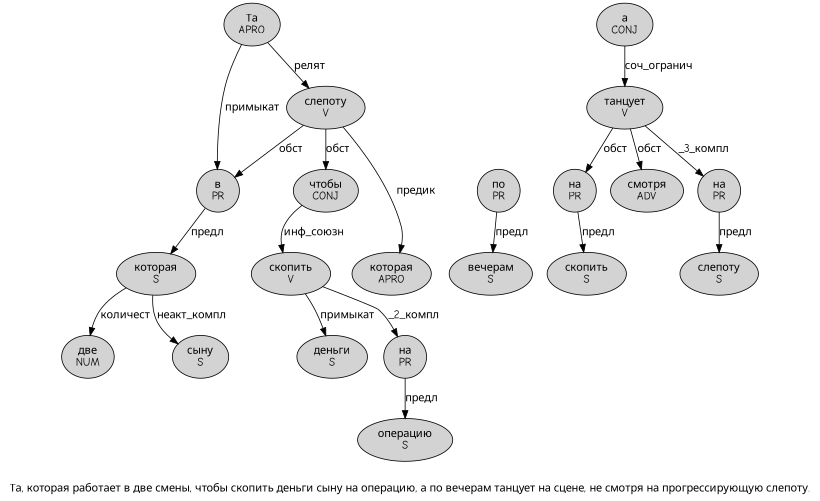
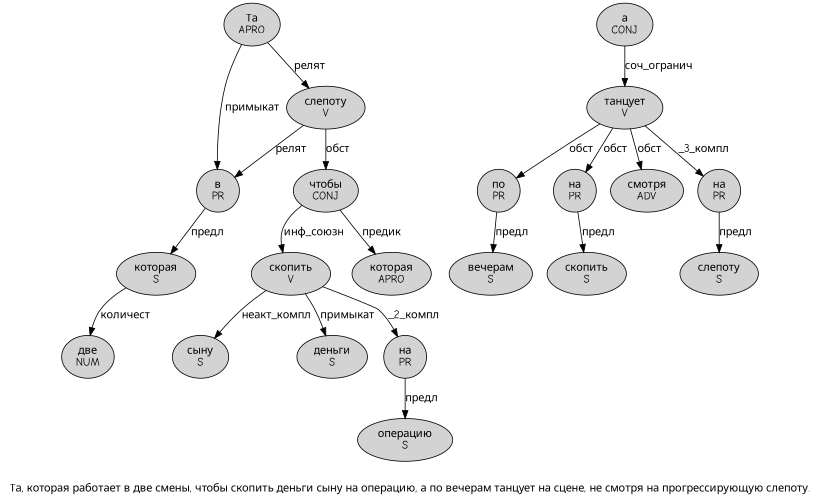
none -> (561, 148)
(291, 149) -> (291, 149)
(382, 182) -> (355, 229)
(156, 320) -> (241, 310)
